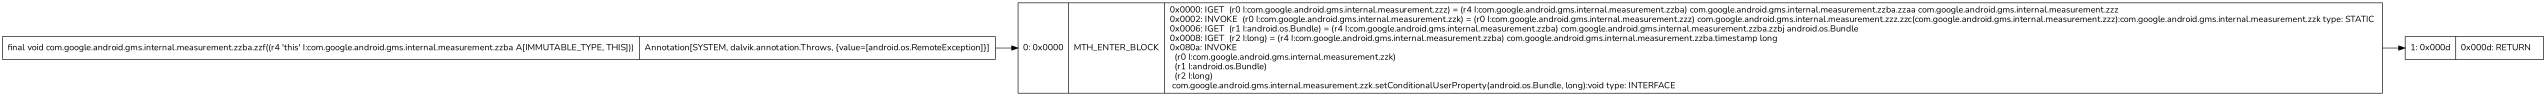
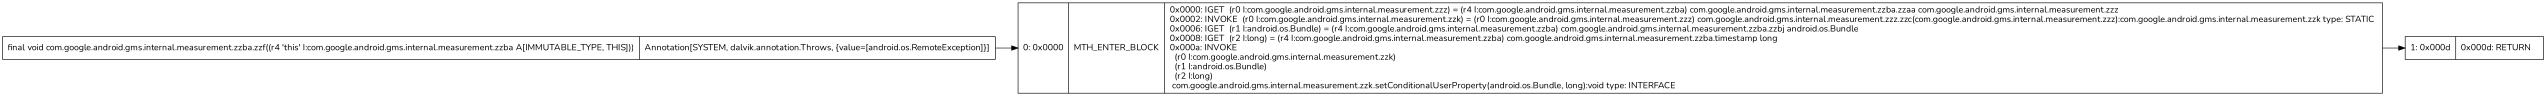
(1206, 48) -> (1206, 48)
